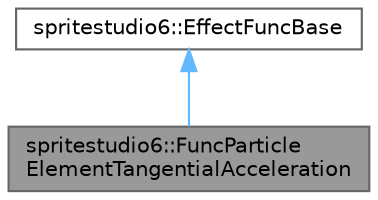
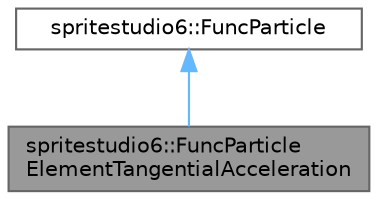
(189, 29) -> (189, 29)
